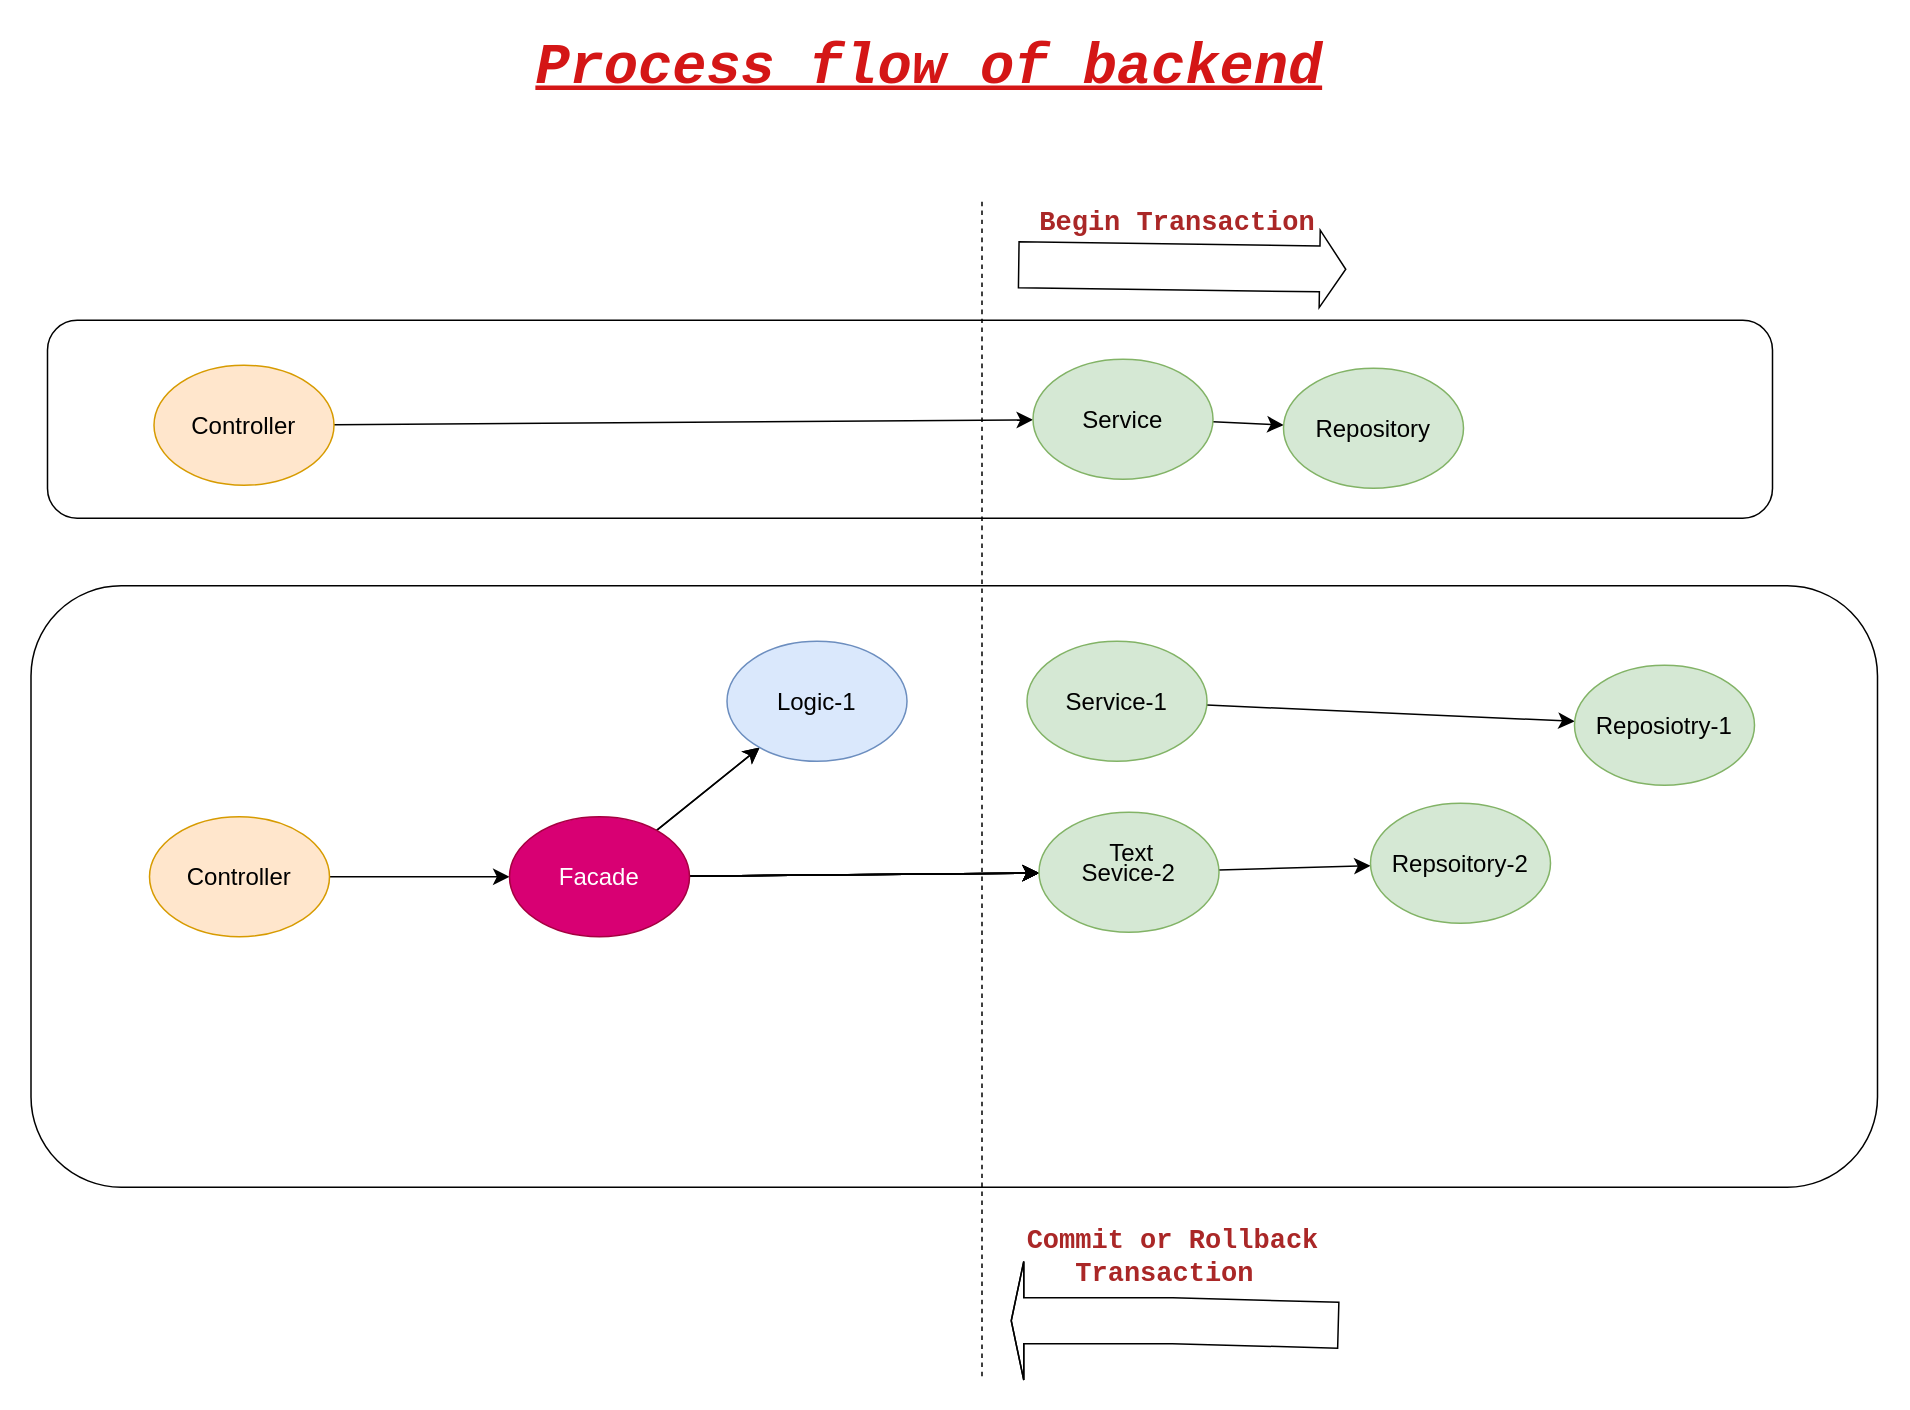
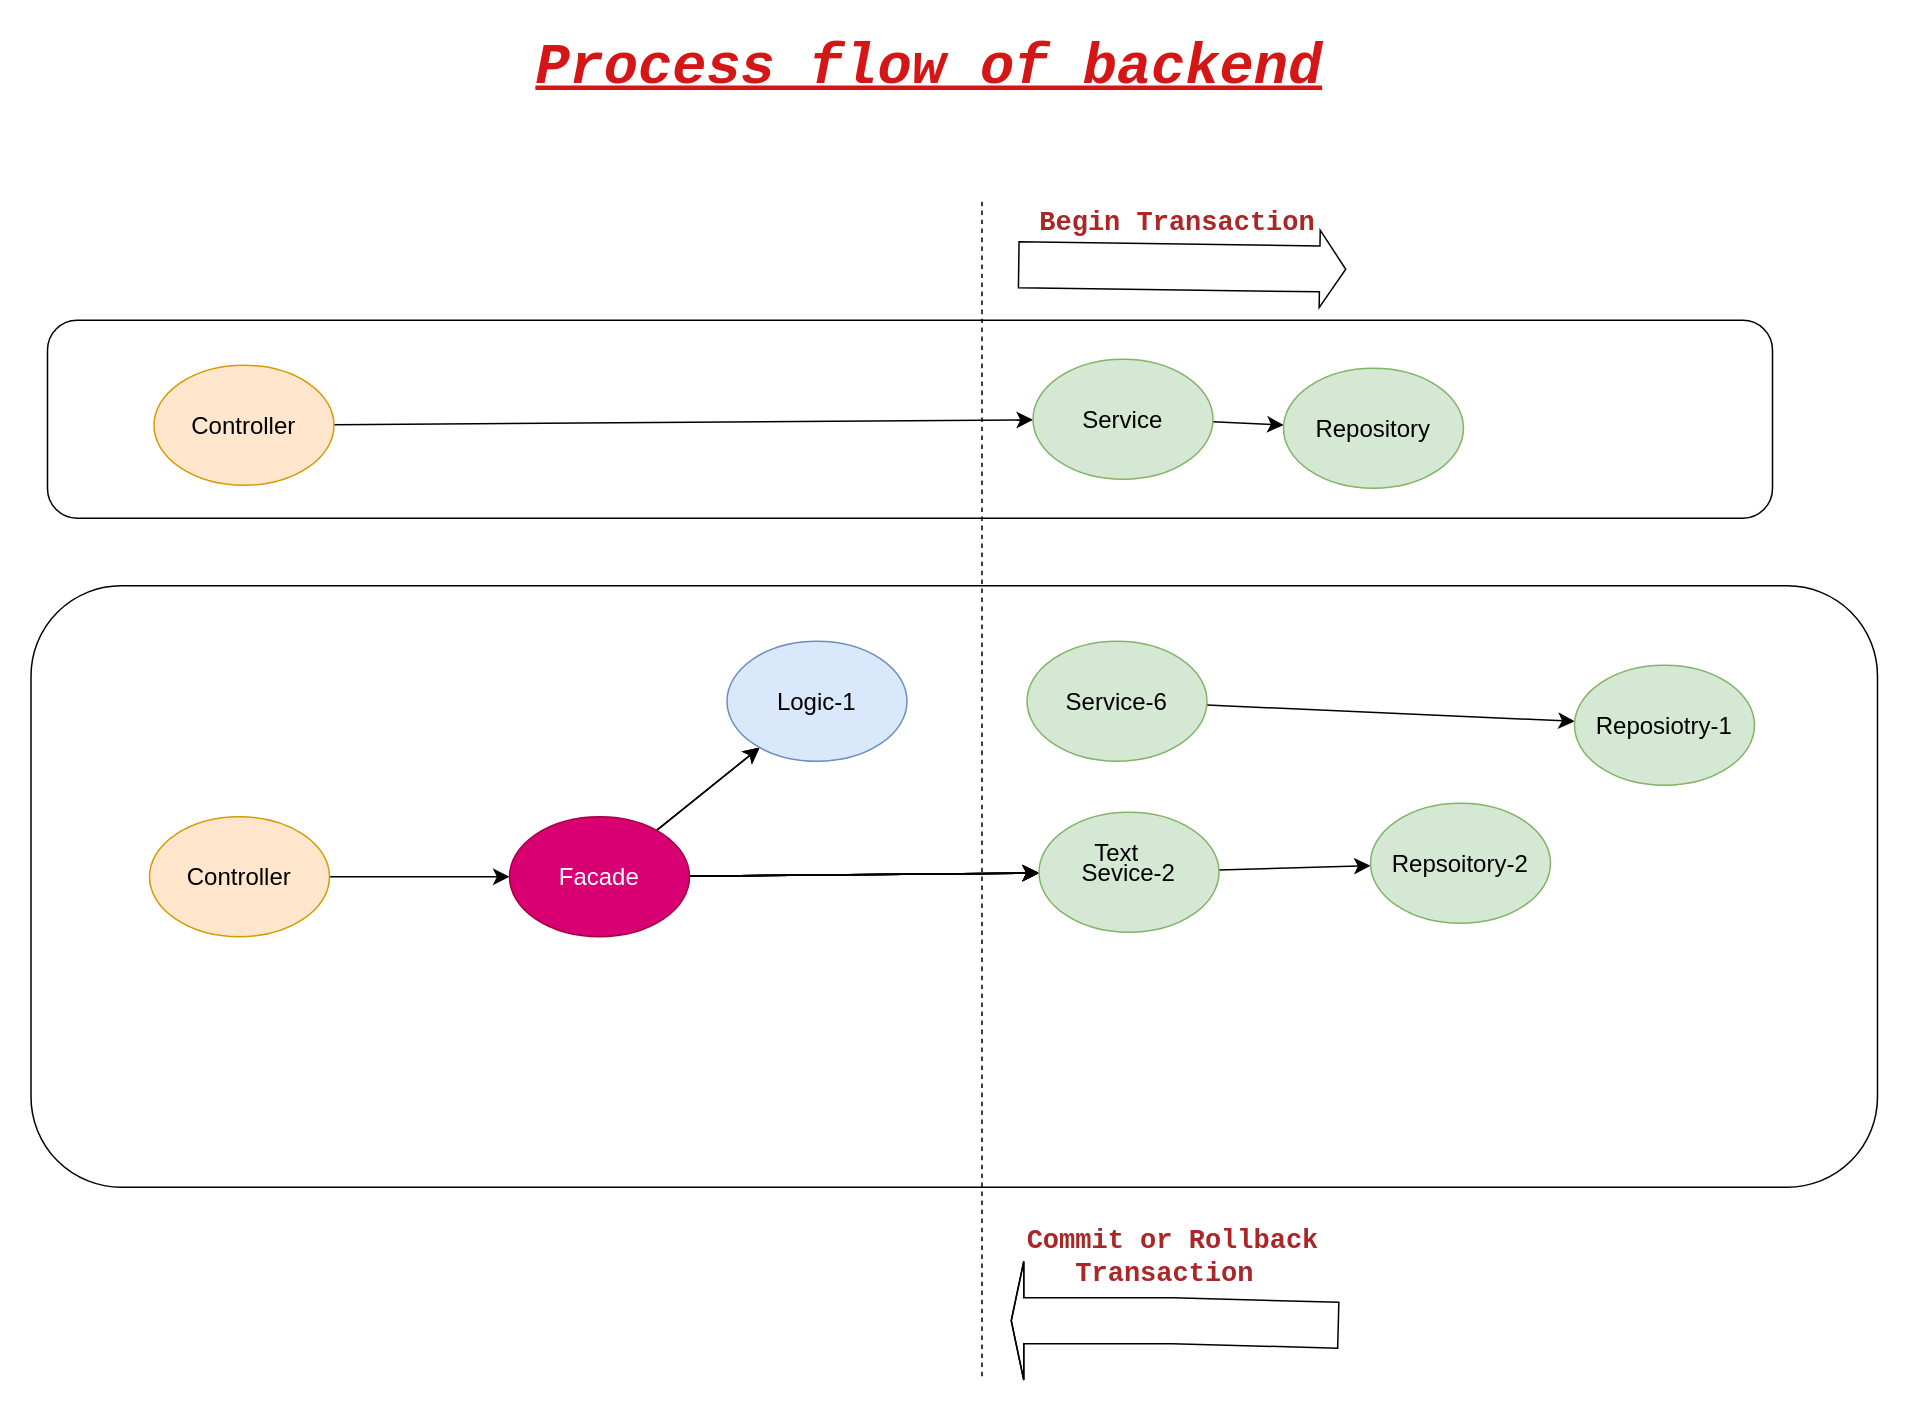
(1117, 701) -> (1117, 701)
(1132, 853) -> (1117, 853)
